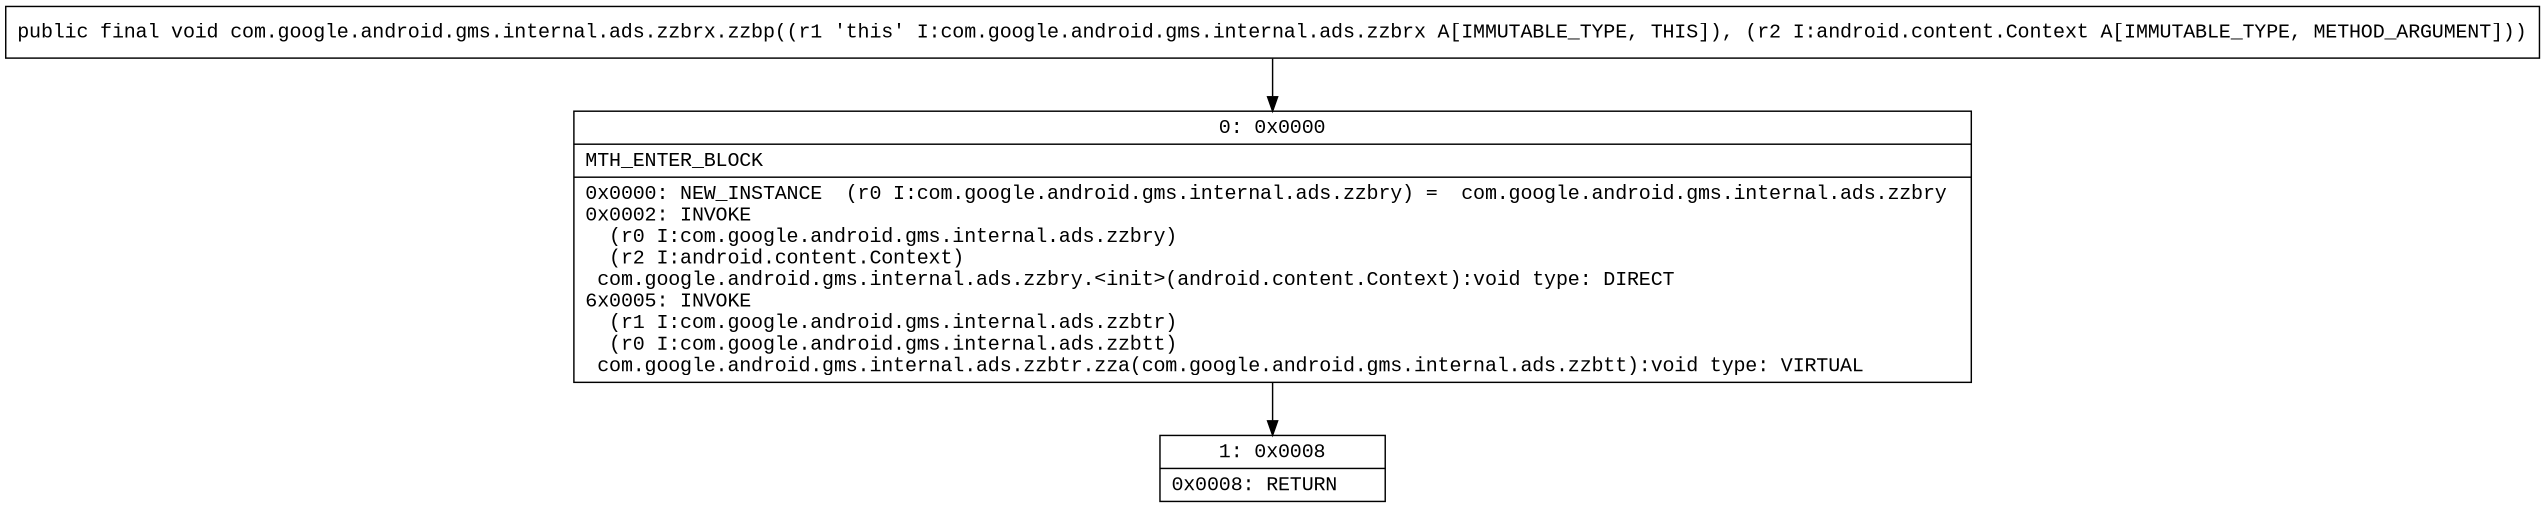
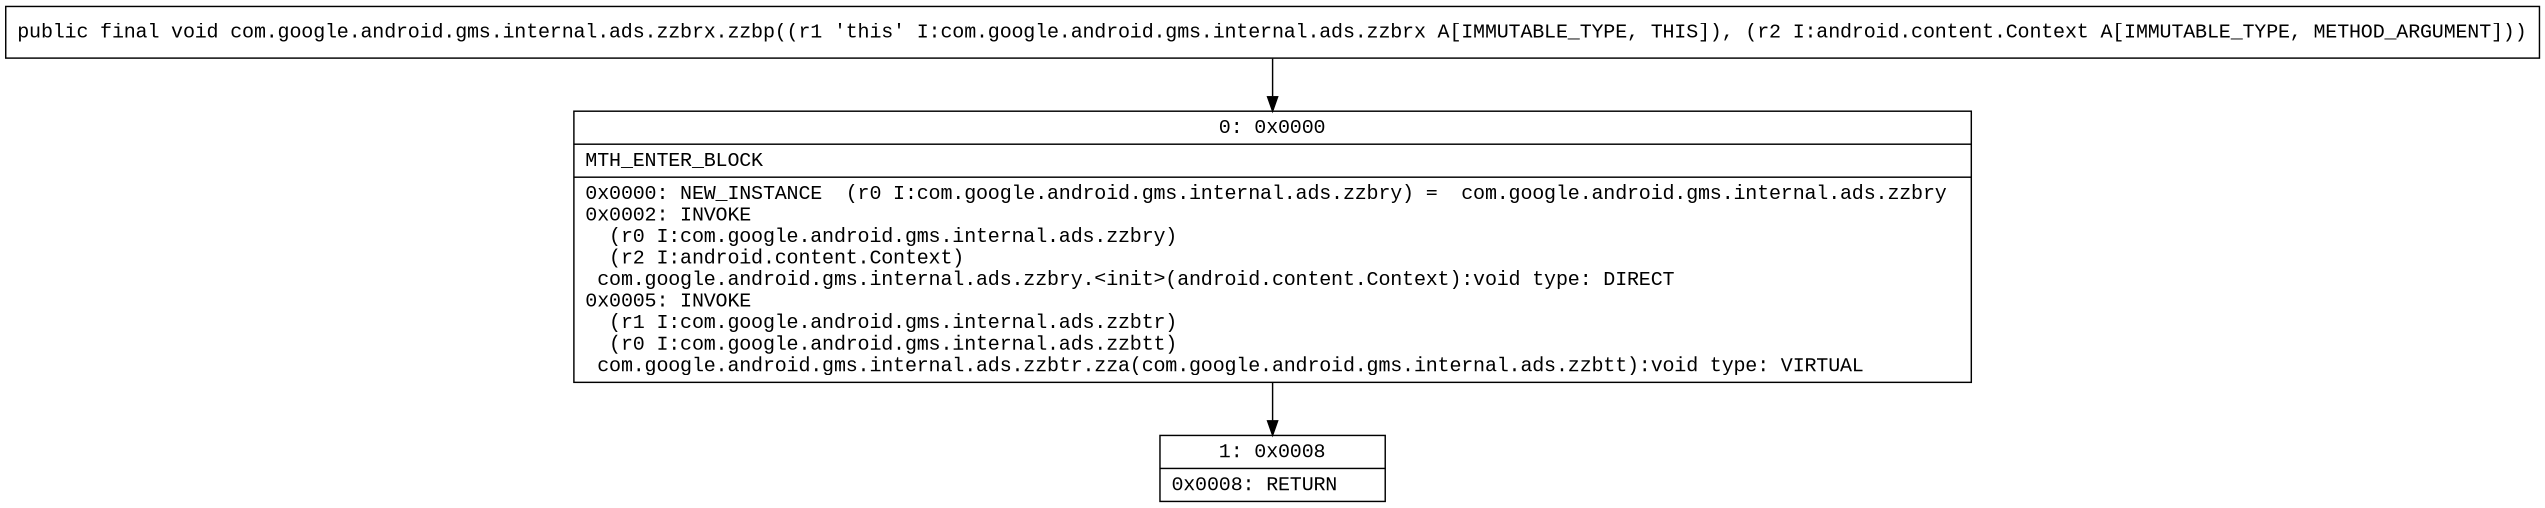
(681, 301) -> (681, 301)
